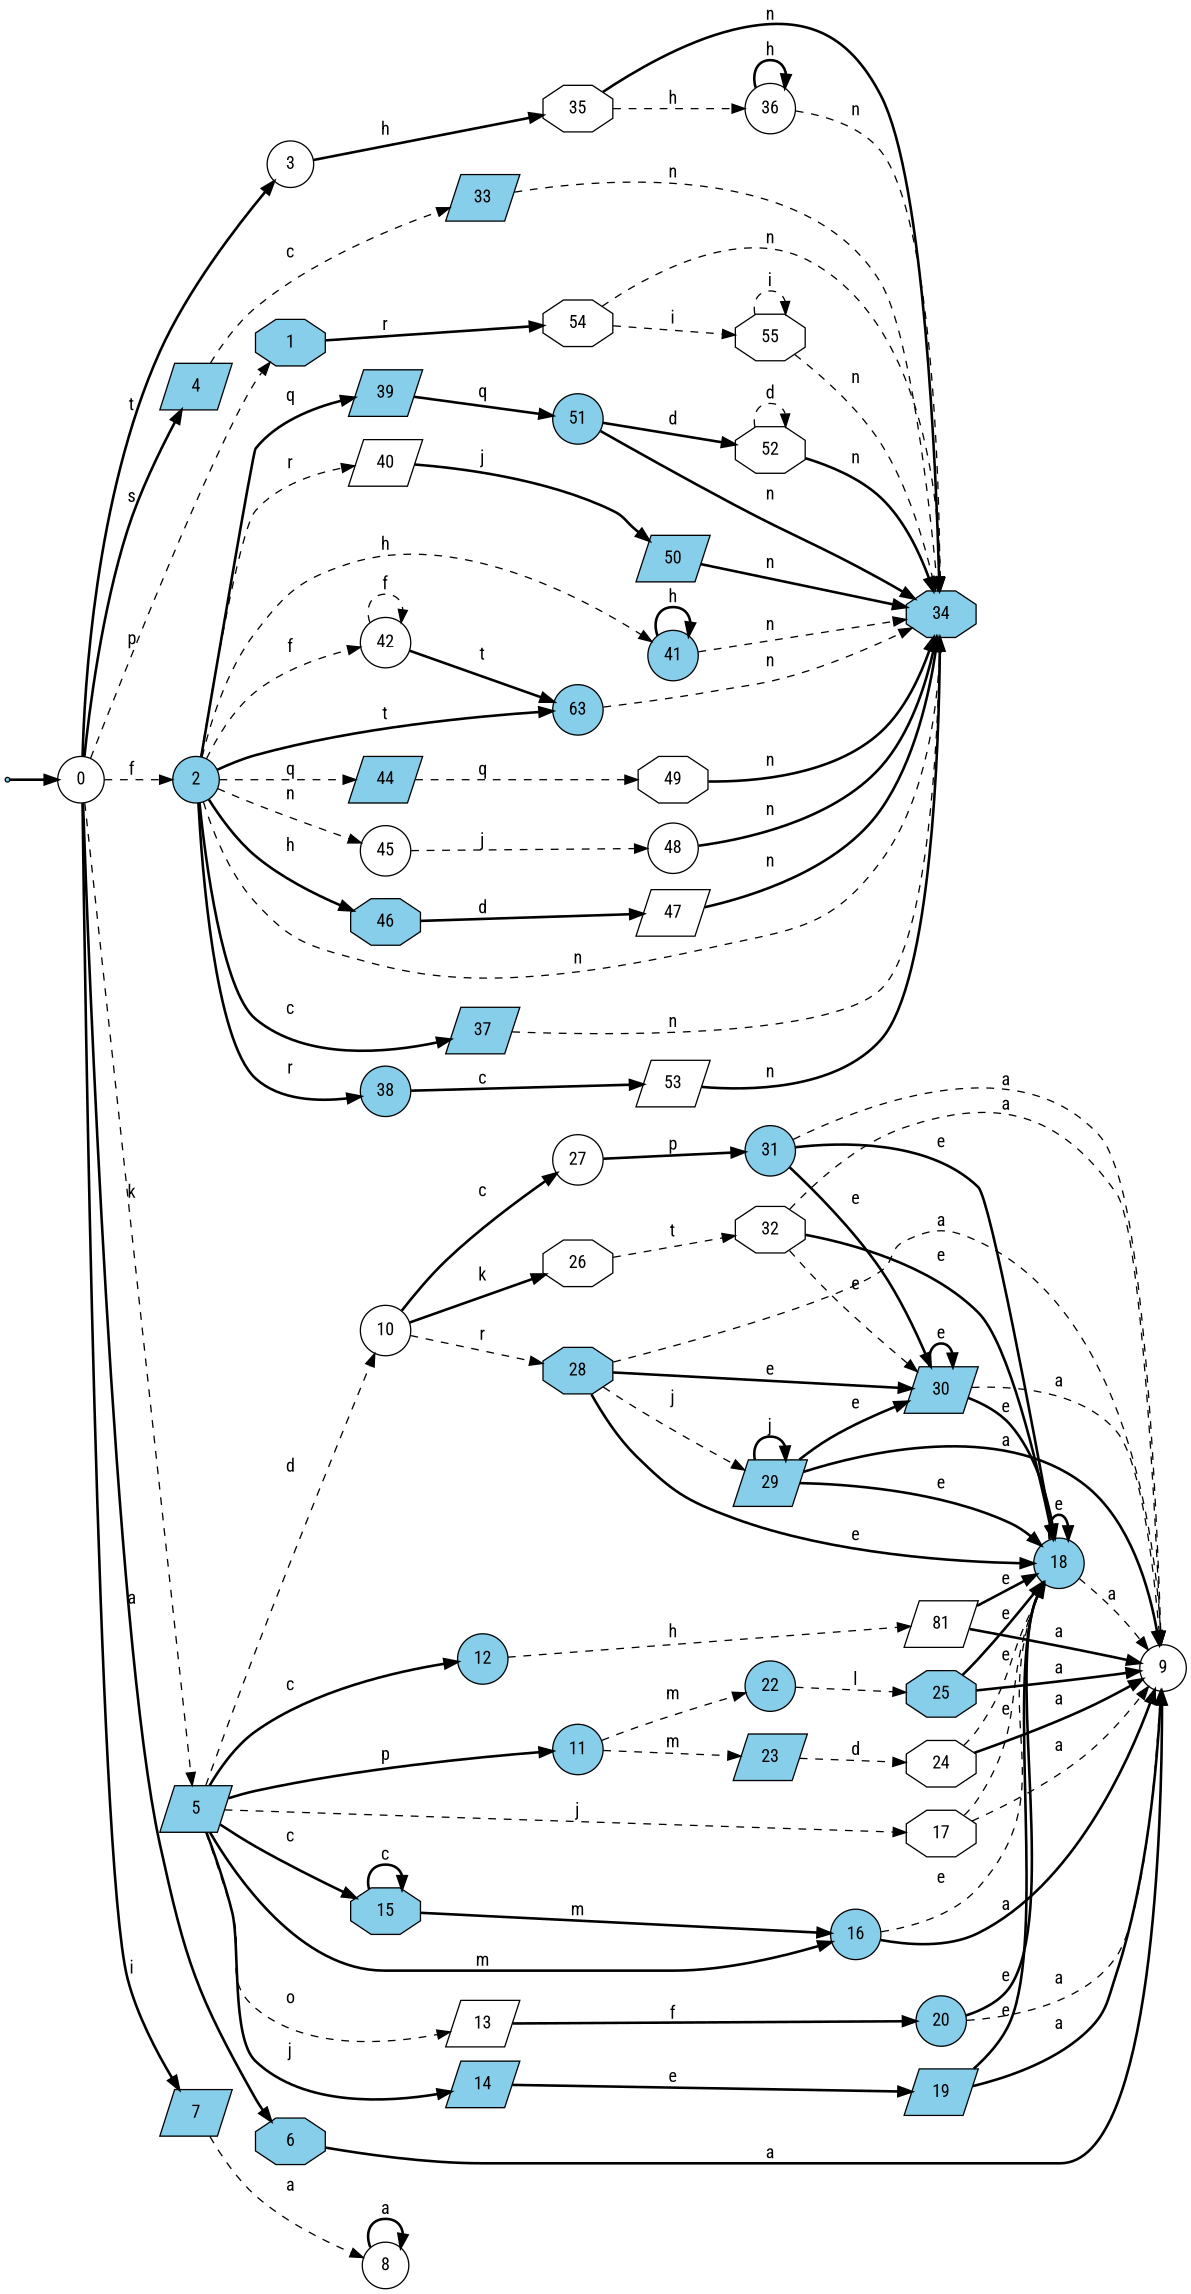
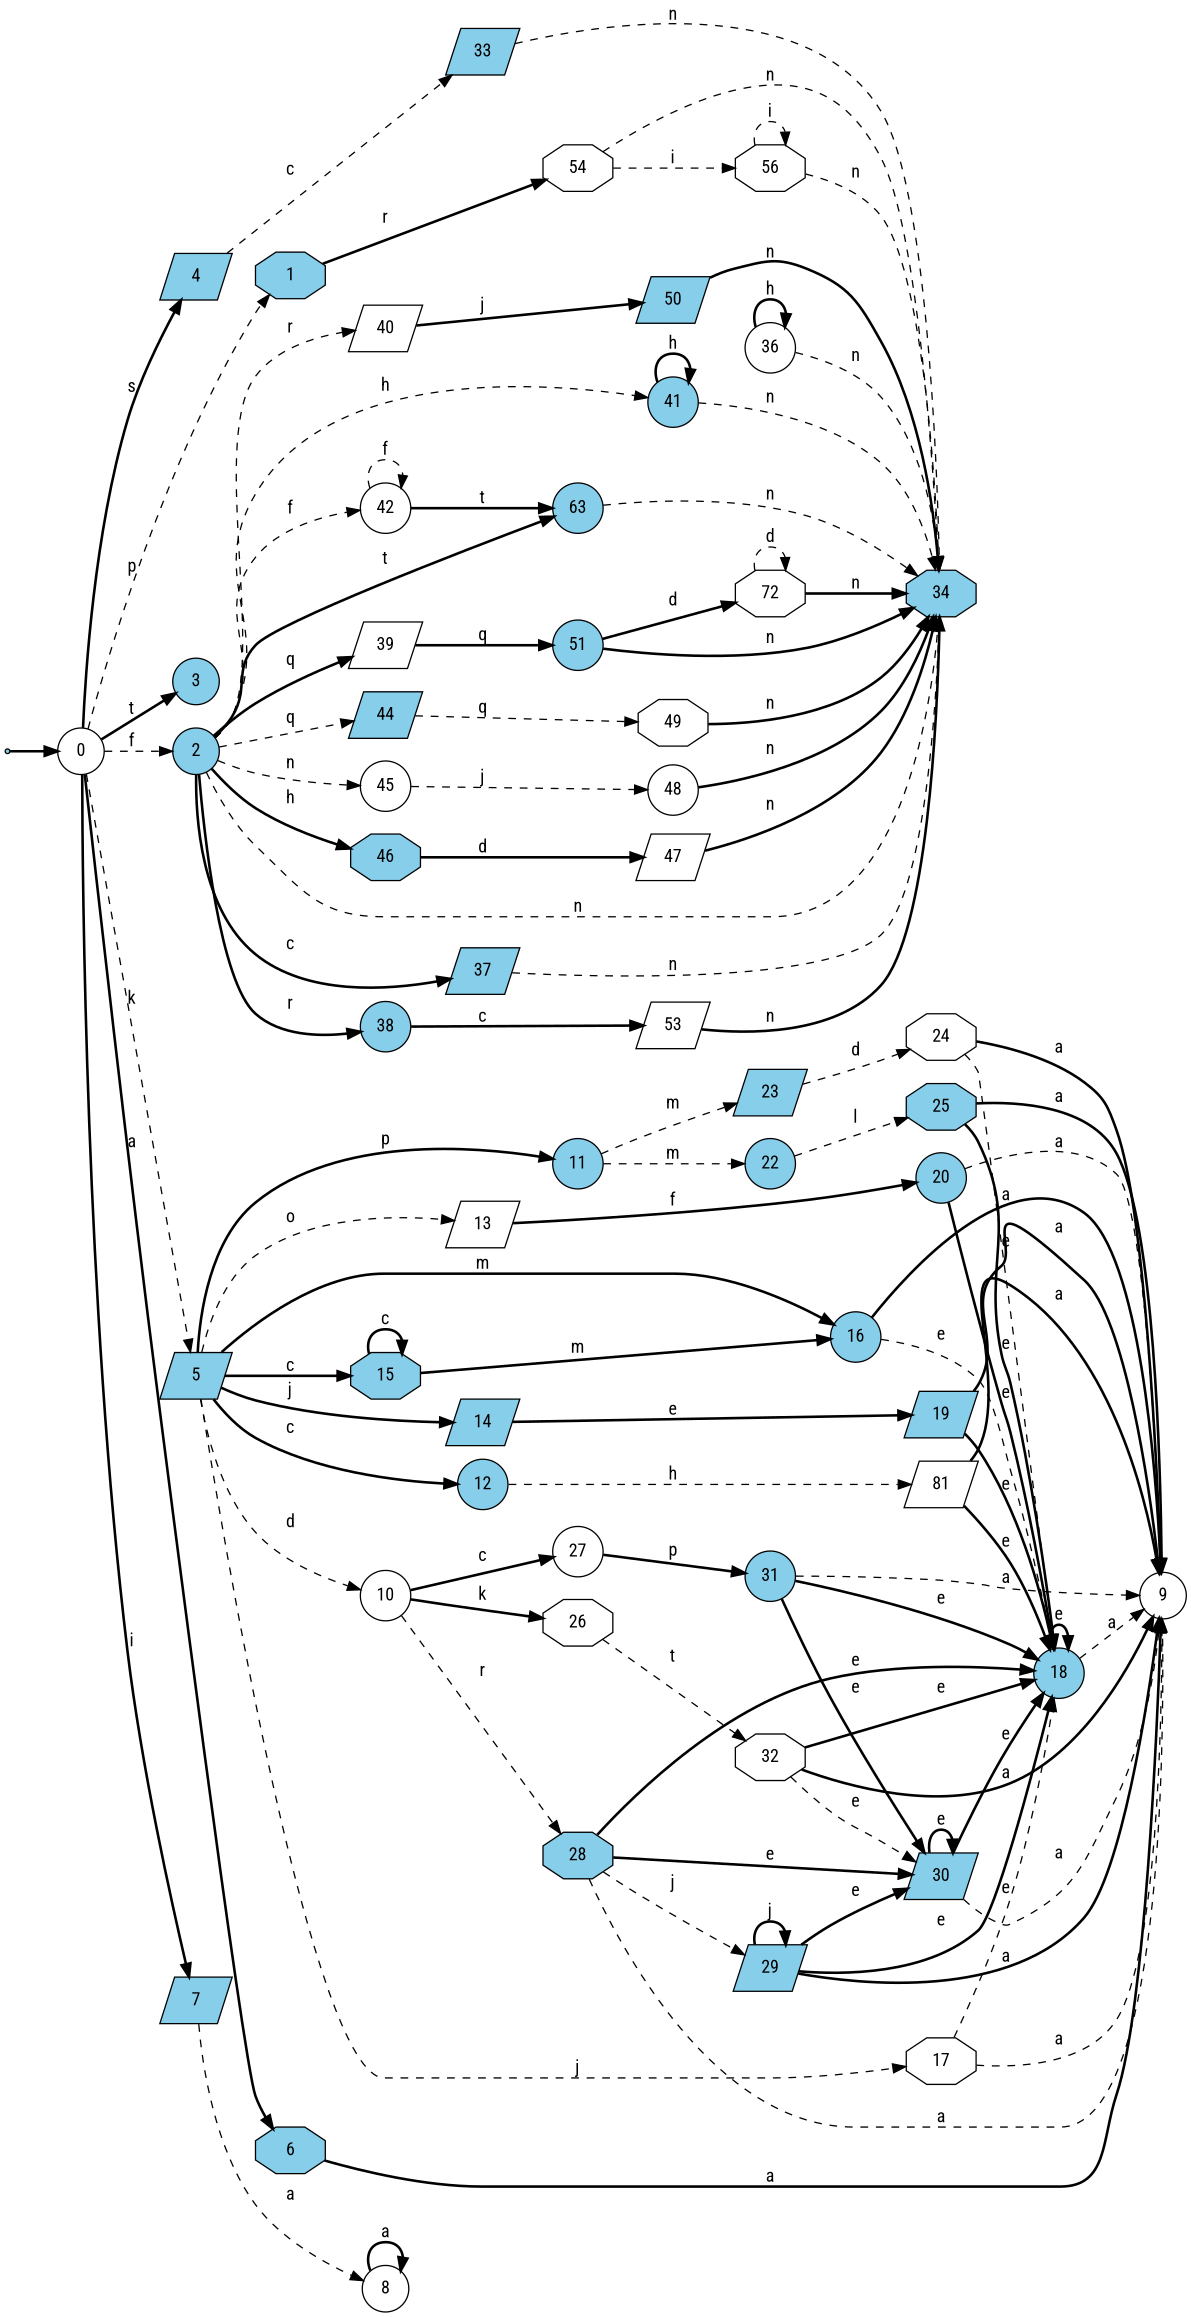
(578, 109) -> none
(290, 164) -> (196, 681)
(770, 337) -> (770, 168)
(386, 393) -> (386, 645)
(770, 450) -> (770, 594)
(1108, 1183) -> (1009, 1784)
